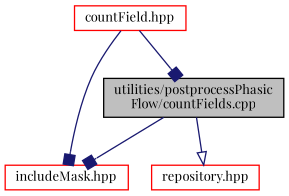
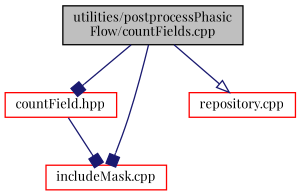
(155, 49) -> (108, 64)
(67, 178) -> (106, 178)
(205, 178) -> (242, 105)
